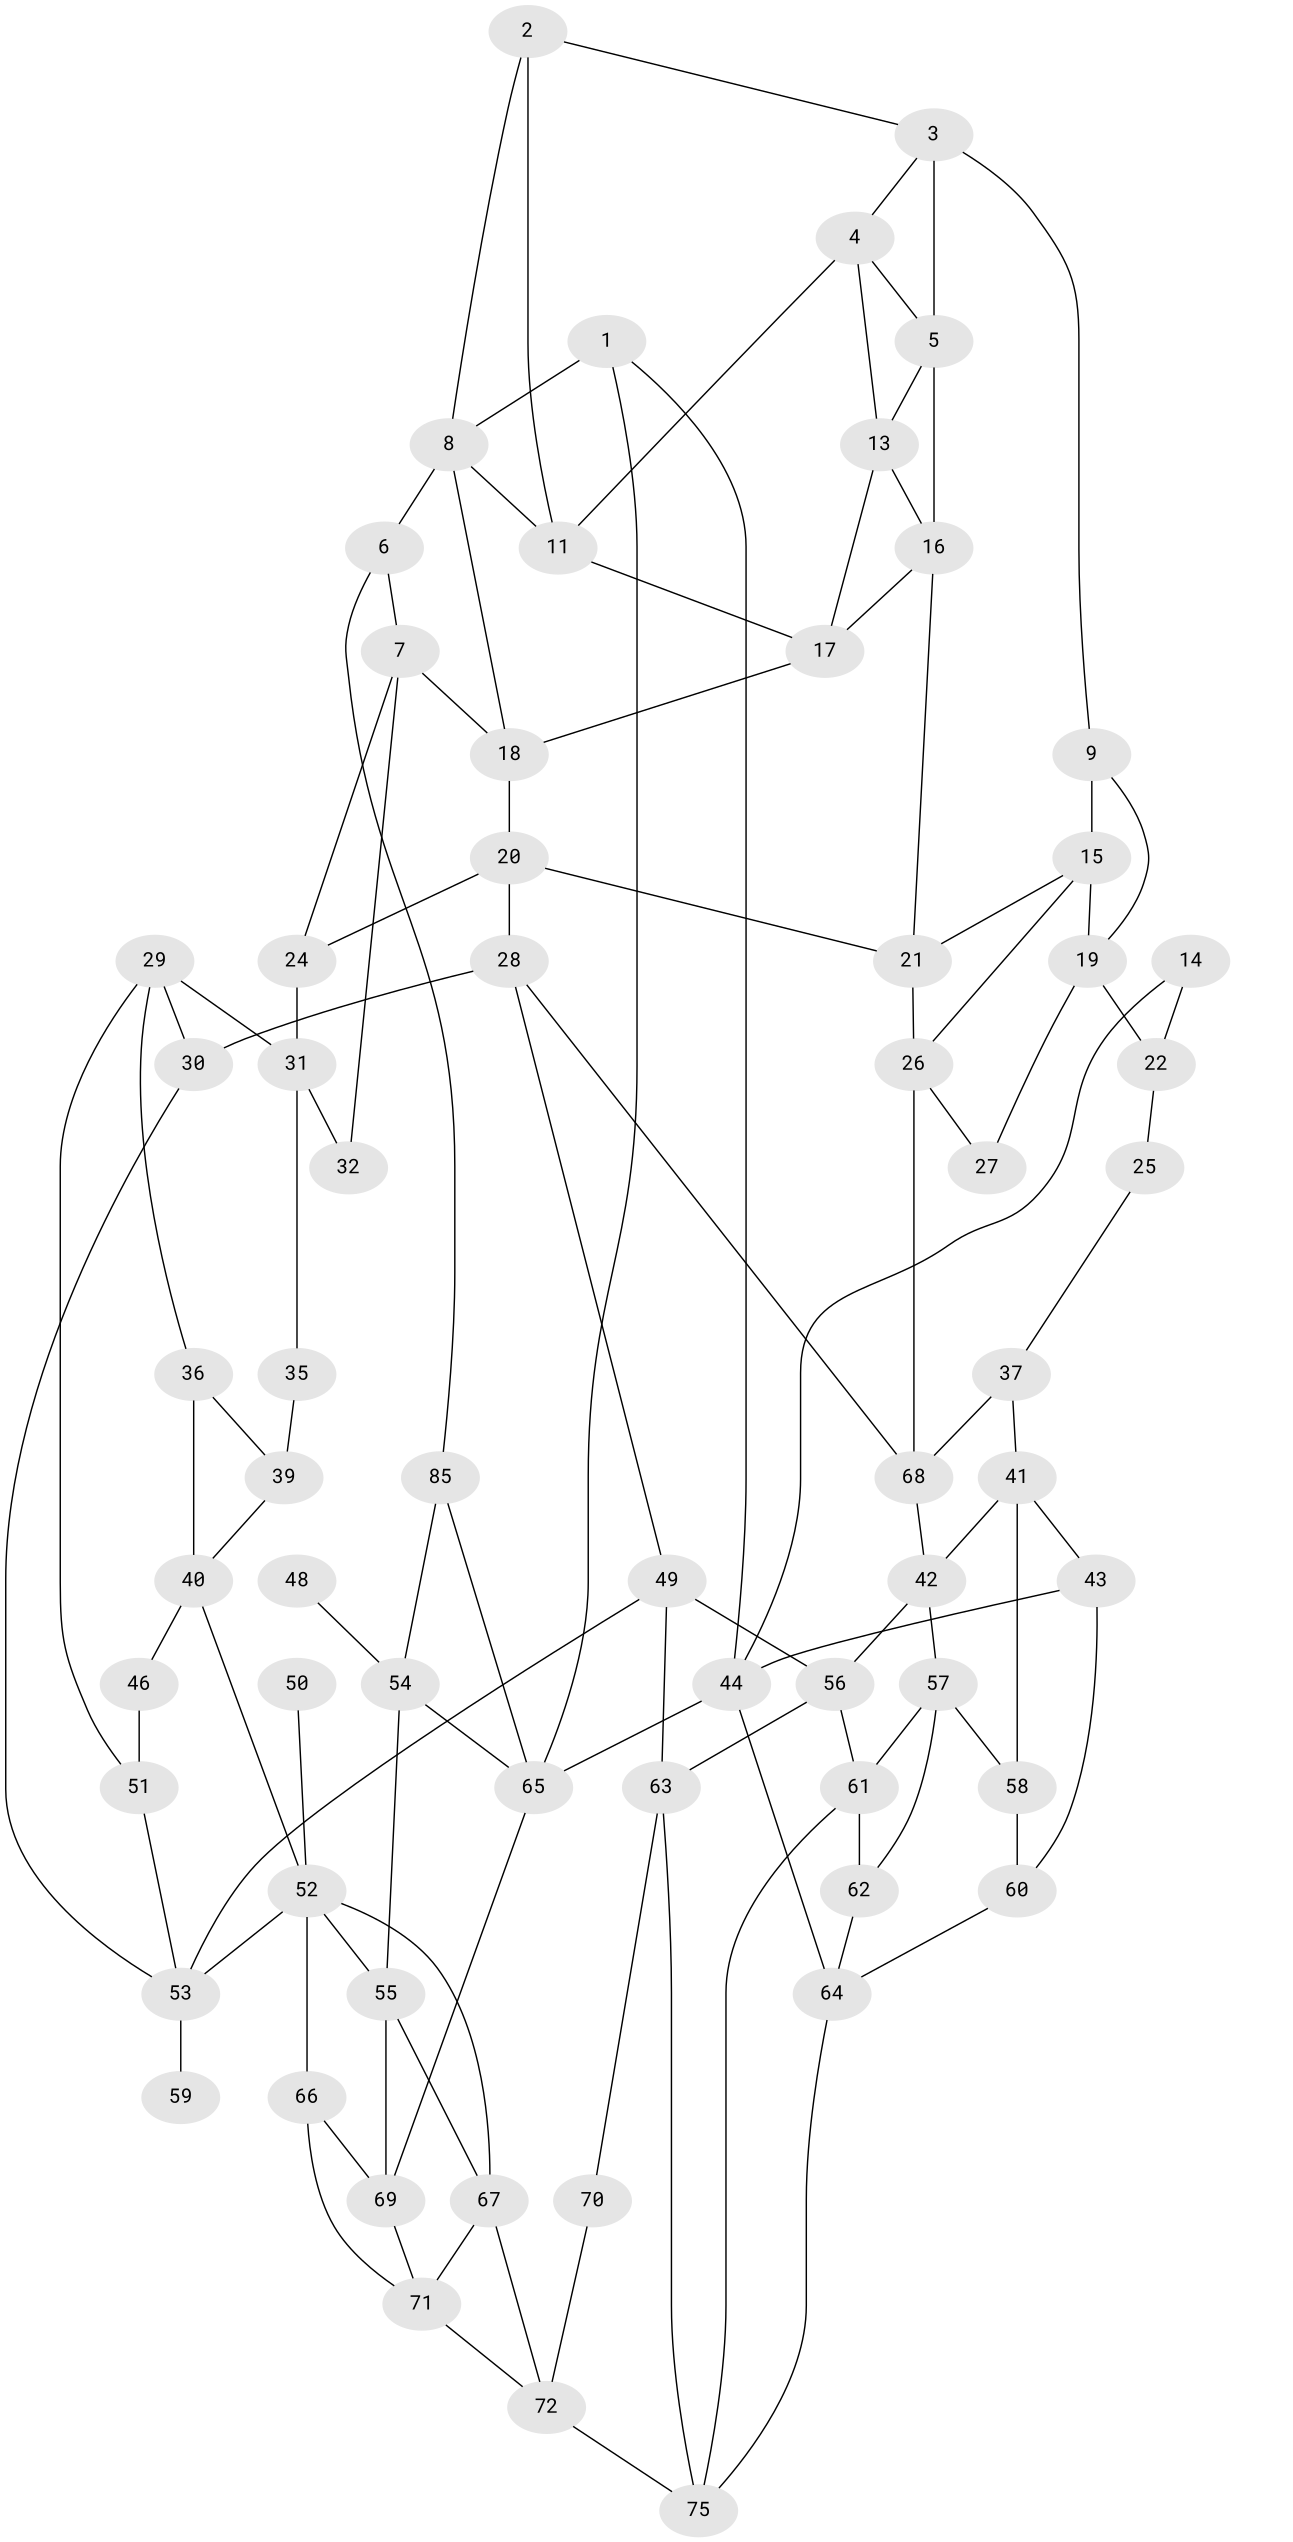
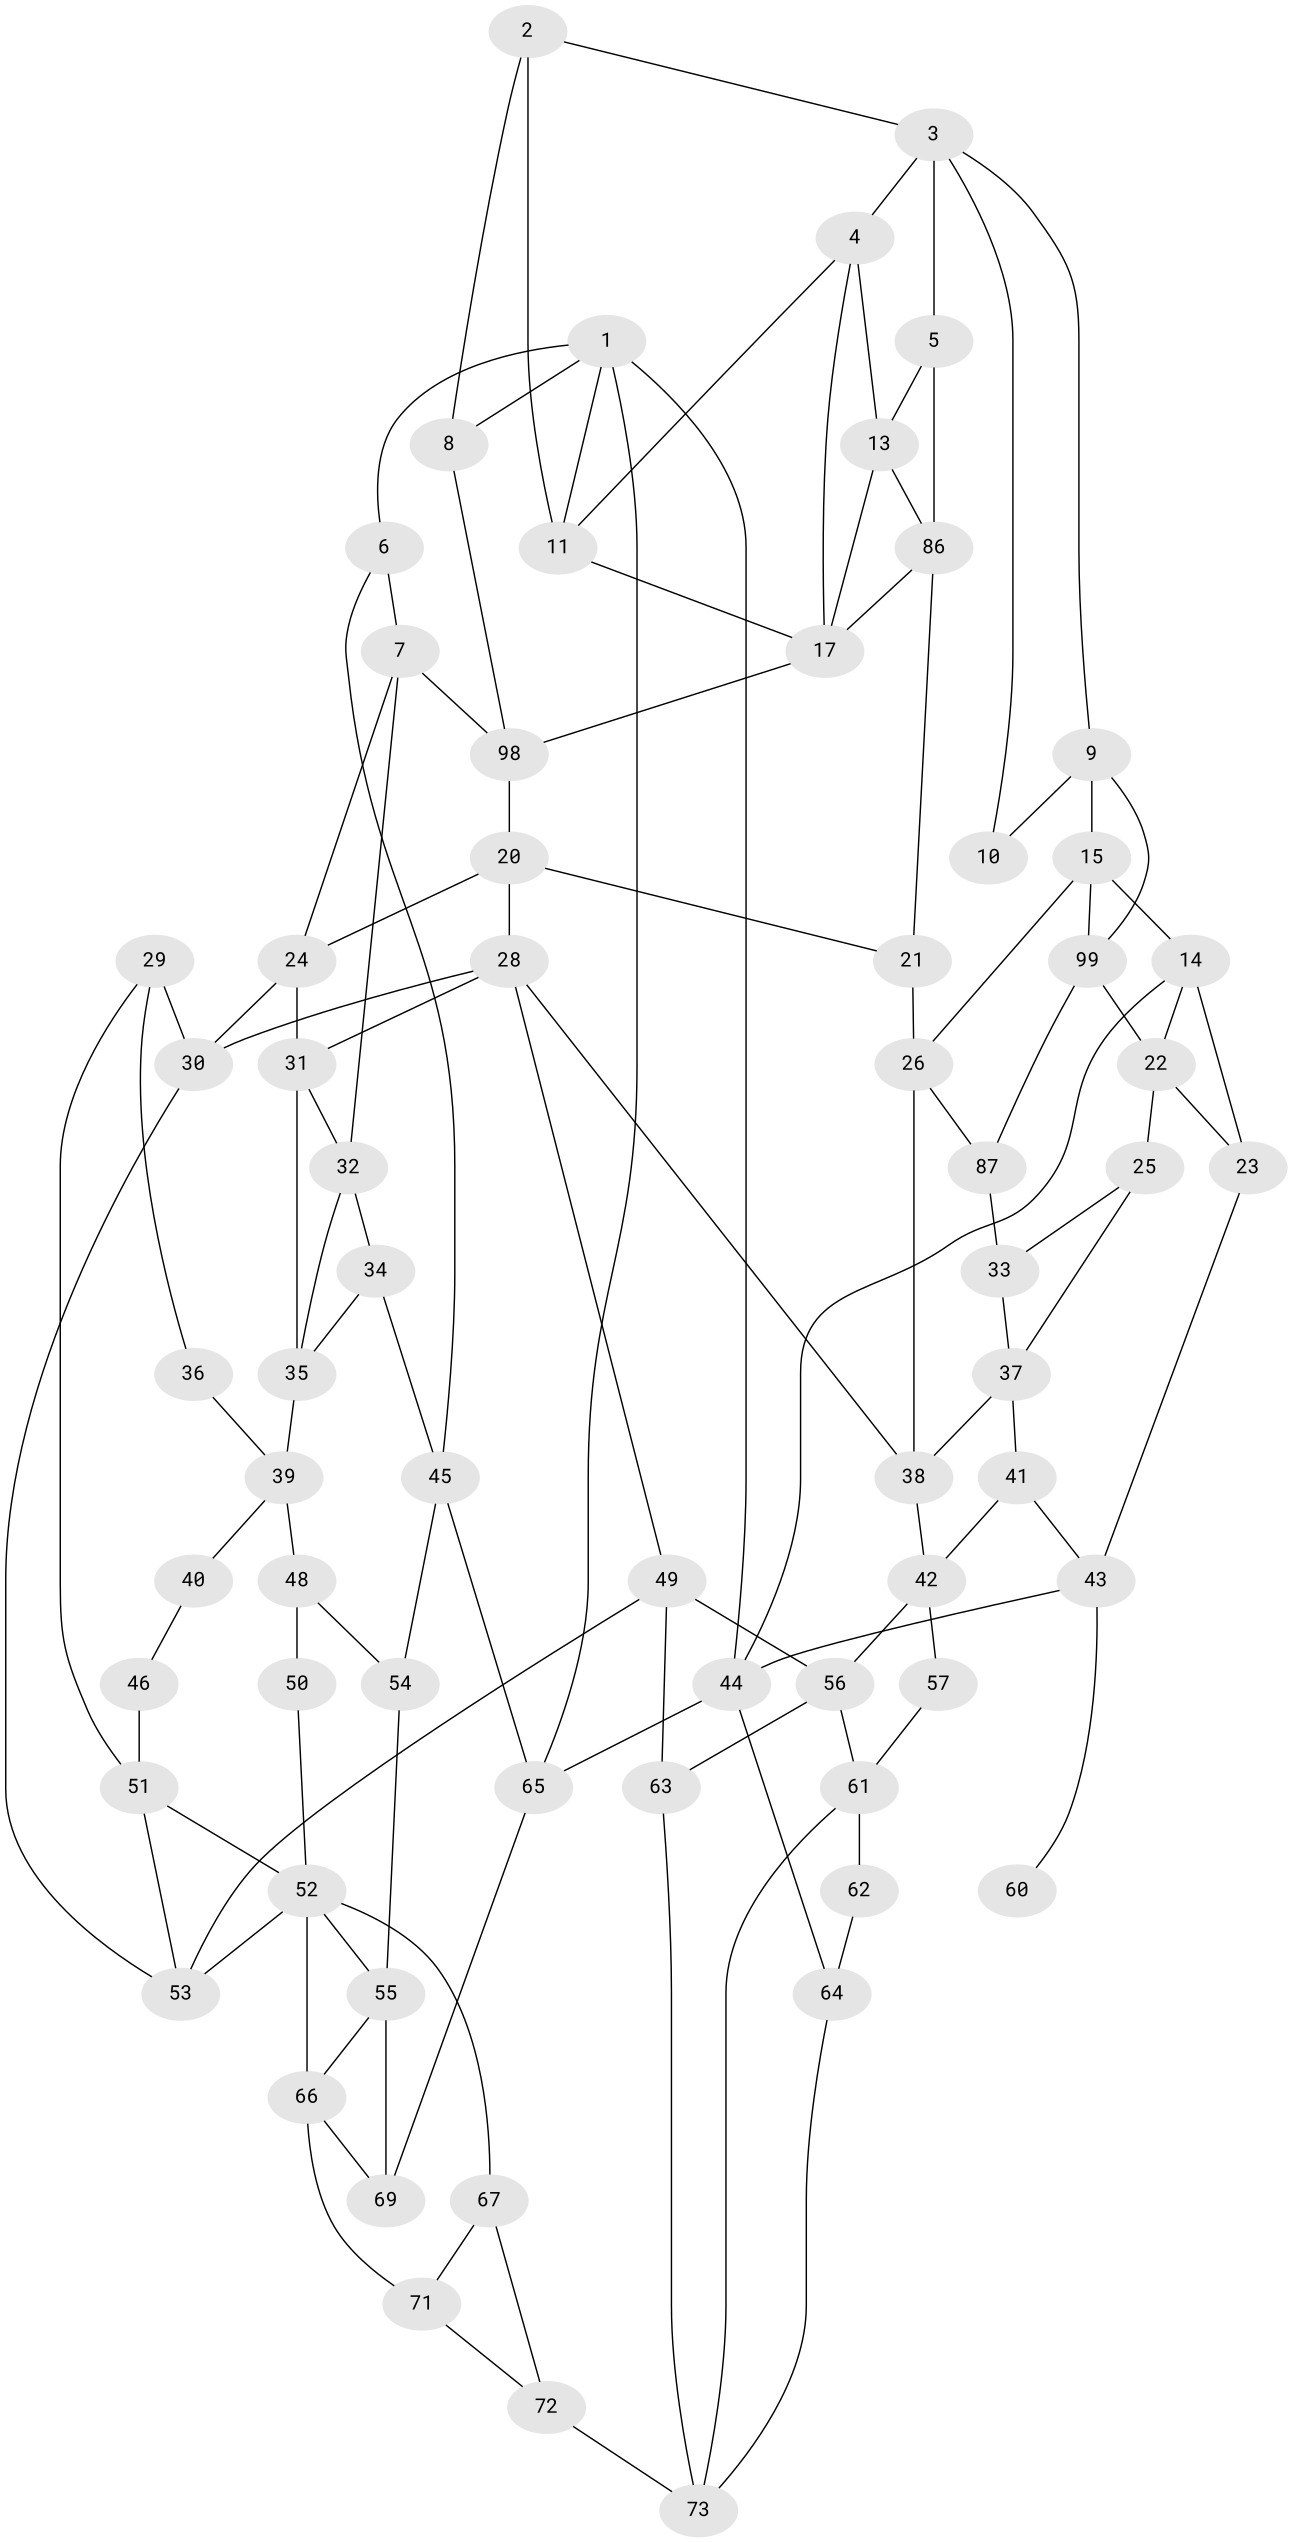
(895, 290) -> (826, 444)
(417, 496) -> (428, 391)
(504, 496) -> (583, 445)
(934, 548) -> (934, 548)
(509, 755) -> (509, 755)
none -> (989, 858)
(1002, 910) -> (1141, 910)
(1088, 961) -> (1088, 961)
(226, 1013) -> (403, 1013)
none -> (245, 1013)
(987, 1168) -> (987, 1168)
none -> (1248, 1168)
none -> (318, 1270)
none -> (376, 1271)
none -> (1000, 1271)
(194, 1478) -> none
(440, 1478) -> (440, 1478)
(914, 1478) -> (914, 1478)
none -> (291, 1529)
none -> (297, 1633)
(250, 1736) -> (223, 1839)
(467, 1736) -> none
(1017, 1788) -> none
(918, 1793) -> none
(925, 1943) -> none
(438, 2097) -> (346, 2046)
(181, 2098) -> none
(593, 2201) -> none
(404, 2252) -> none
(699, 2511) -> (699, 2511)
